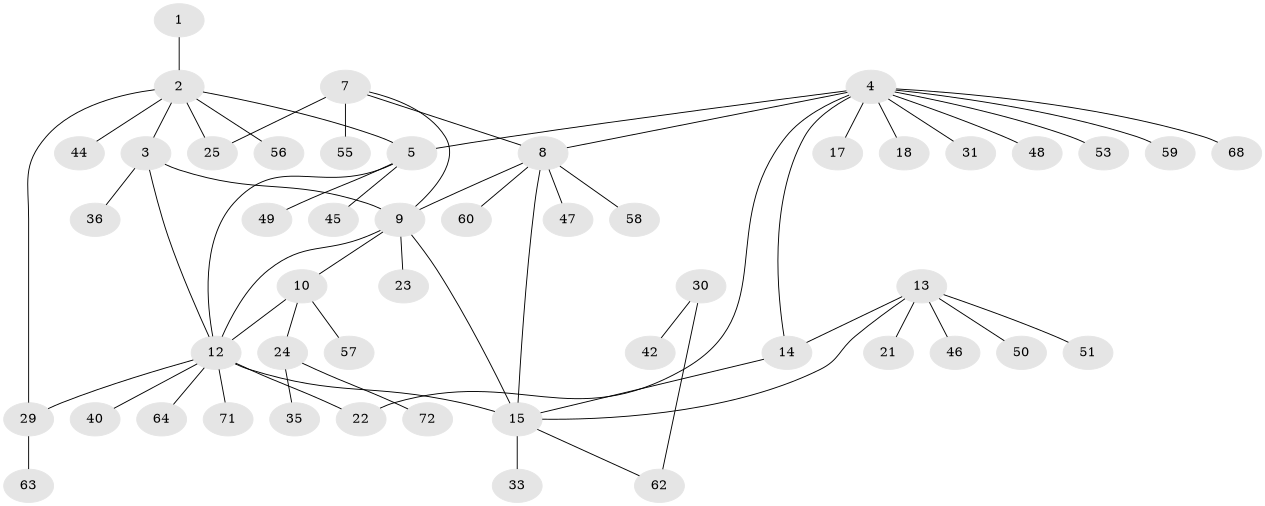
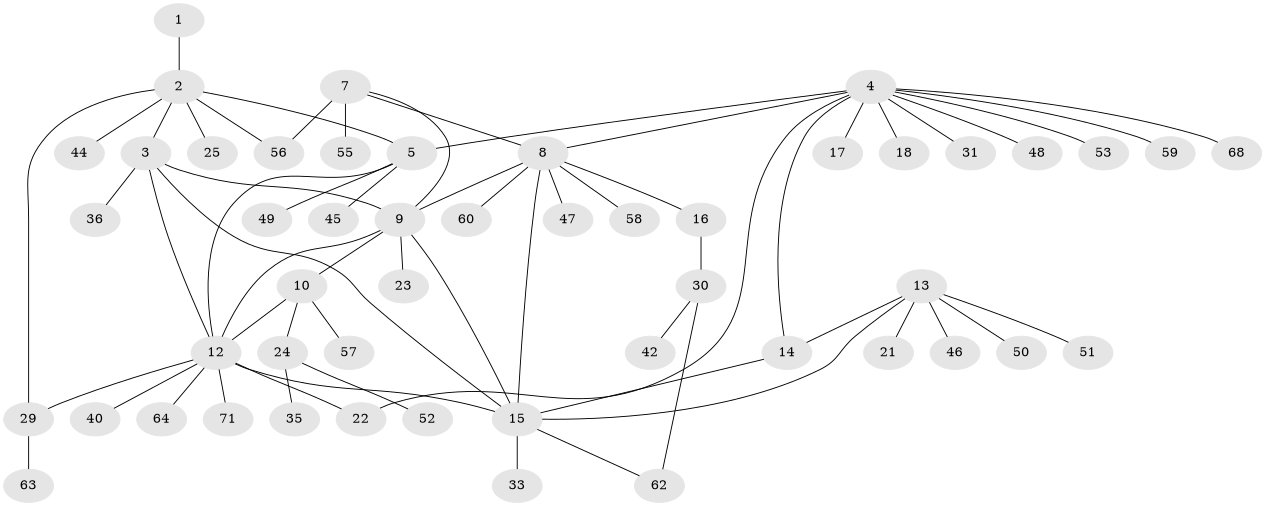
(279, 120) -> (310, 122)
none -> (701, 220)
none -> (337, 271)
(428, 419) -> (428, 419)
